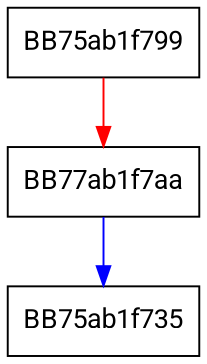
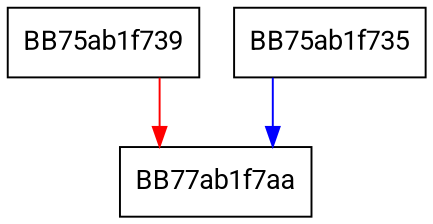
(104, 43) -> (104, 43)
(104, 242) -> (273, 102)
